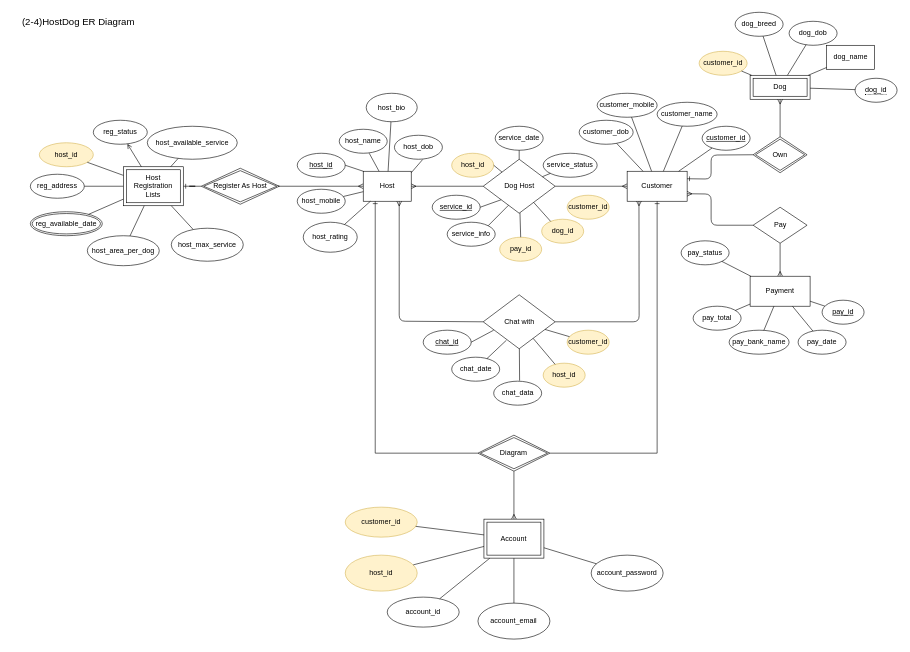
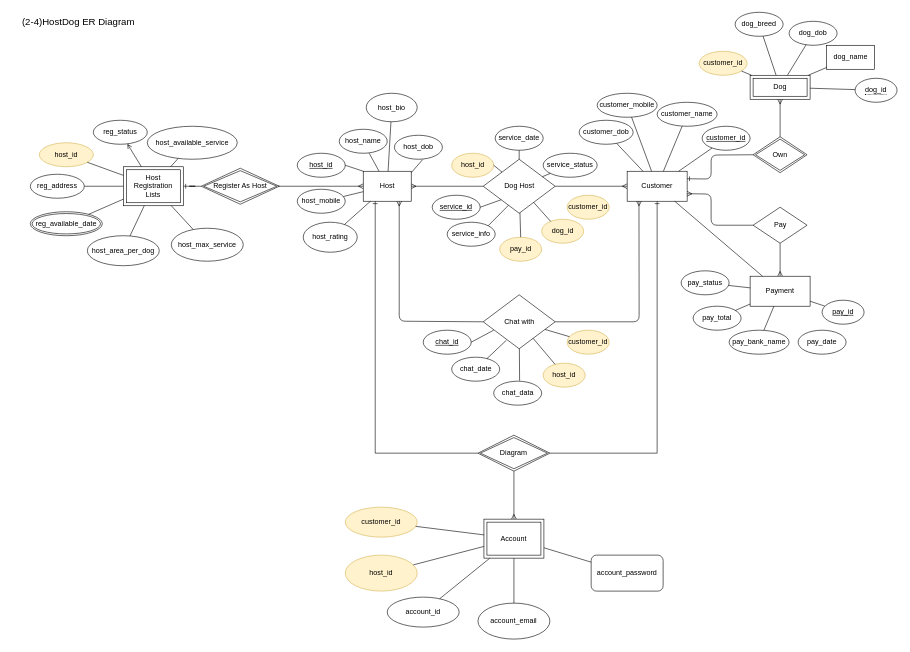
(705, 253) -> (705, 283)
(803, 319) -> (719, 239)
(627, 573) -> (627, 573)
